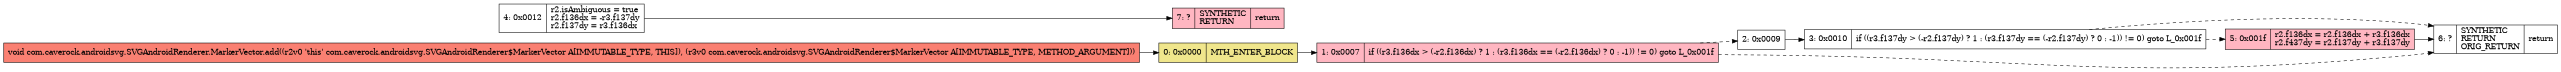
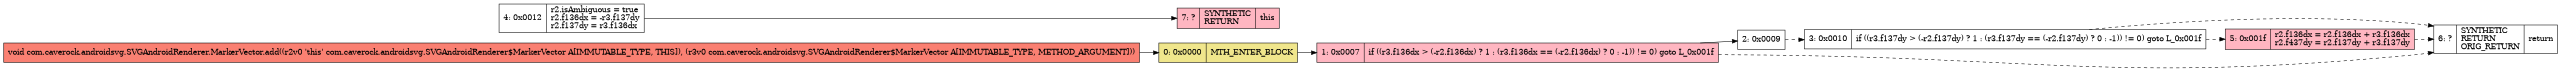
(1267, 18) -> (1267, 18)
(2421, 39) -> (2421, 39)
(1792, 40) -> (1792, 40)
(1716, 42) -> (1716, 42)
